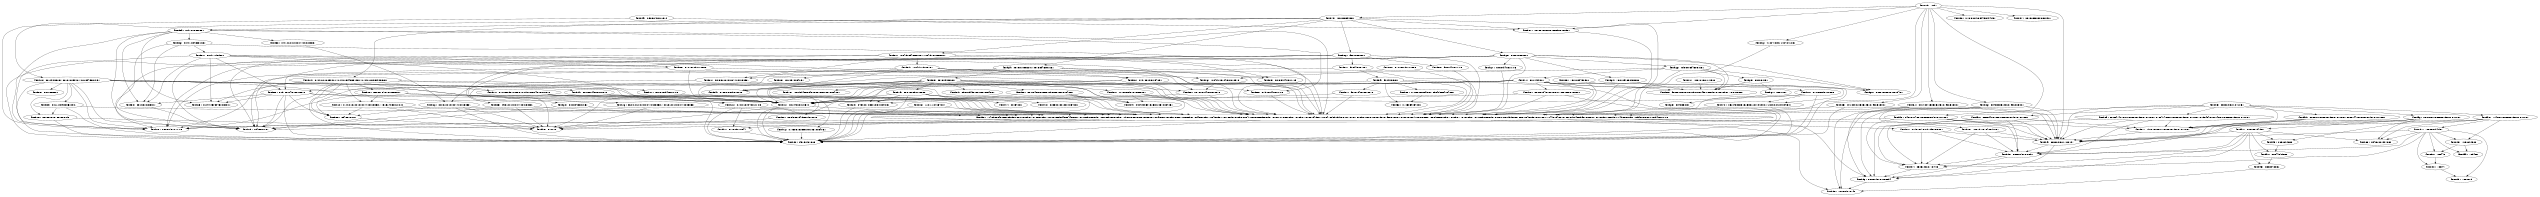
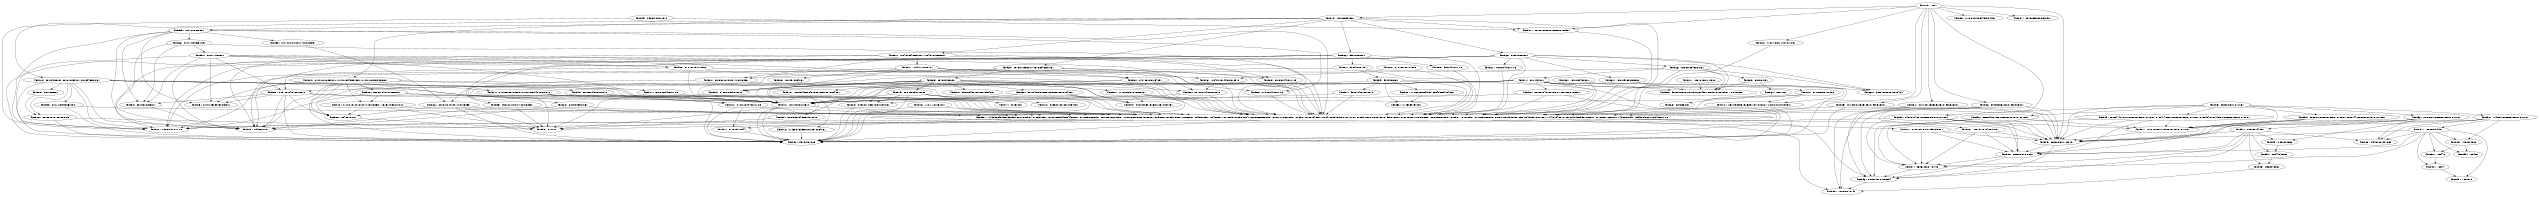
(656, 105) -> none
(55, 110) -> (25, 104)
(1330, 140) -> none
